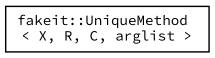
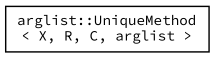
(107, 29) -> (107, 29)
